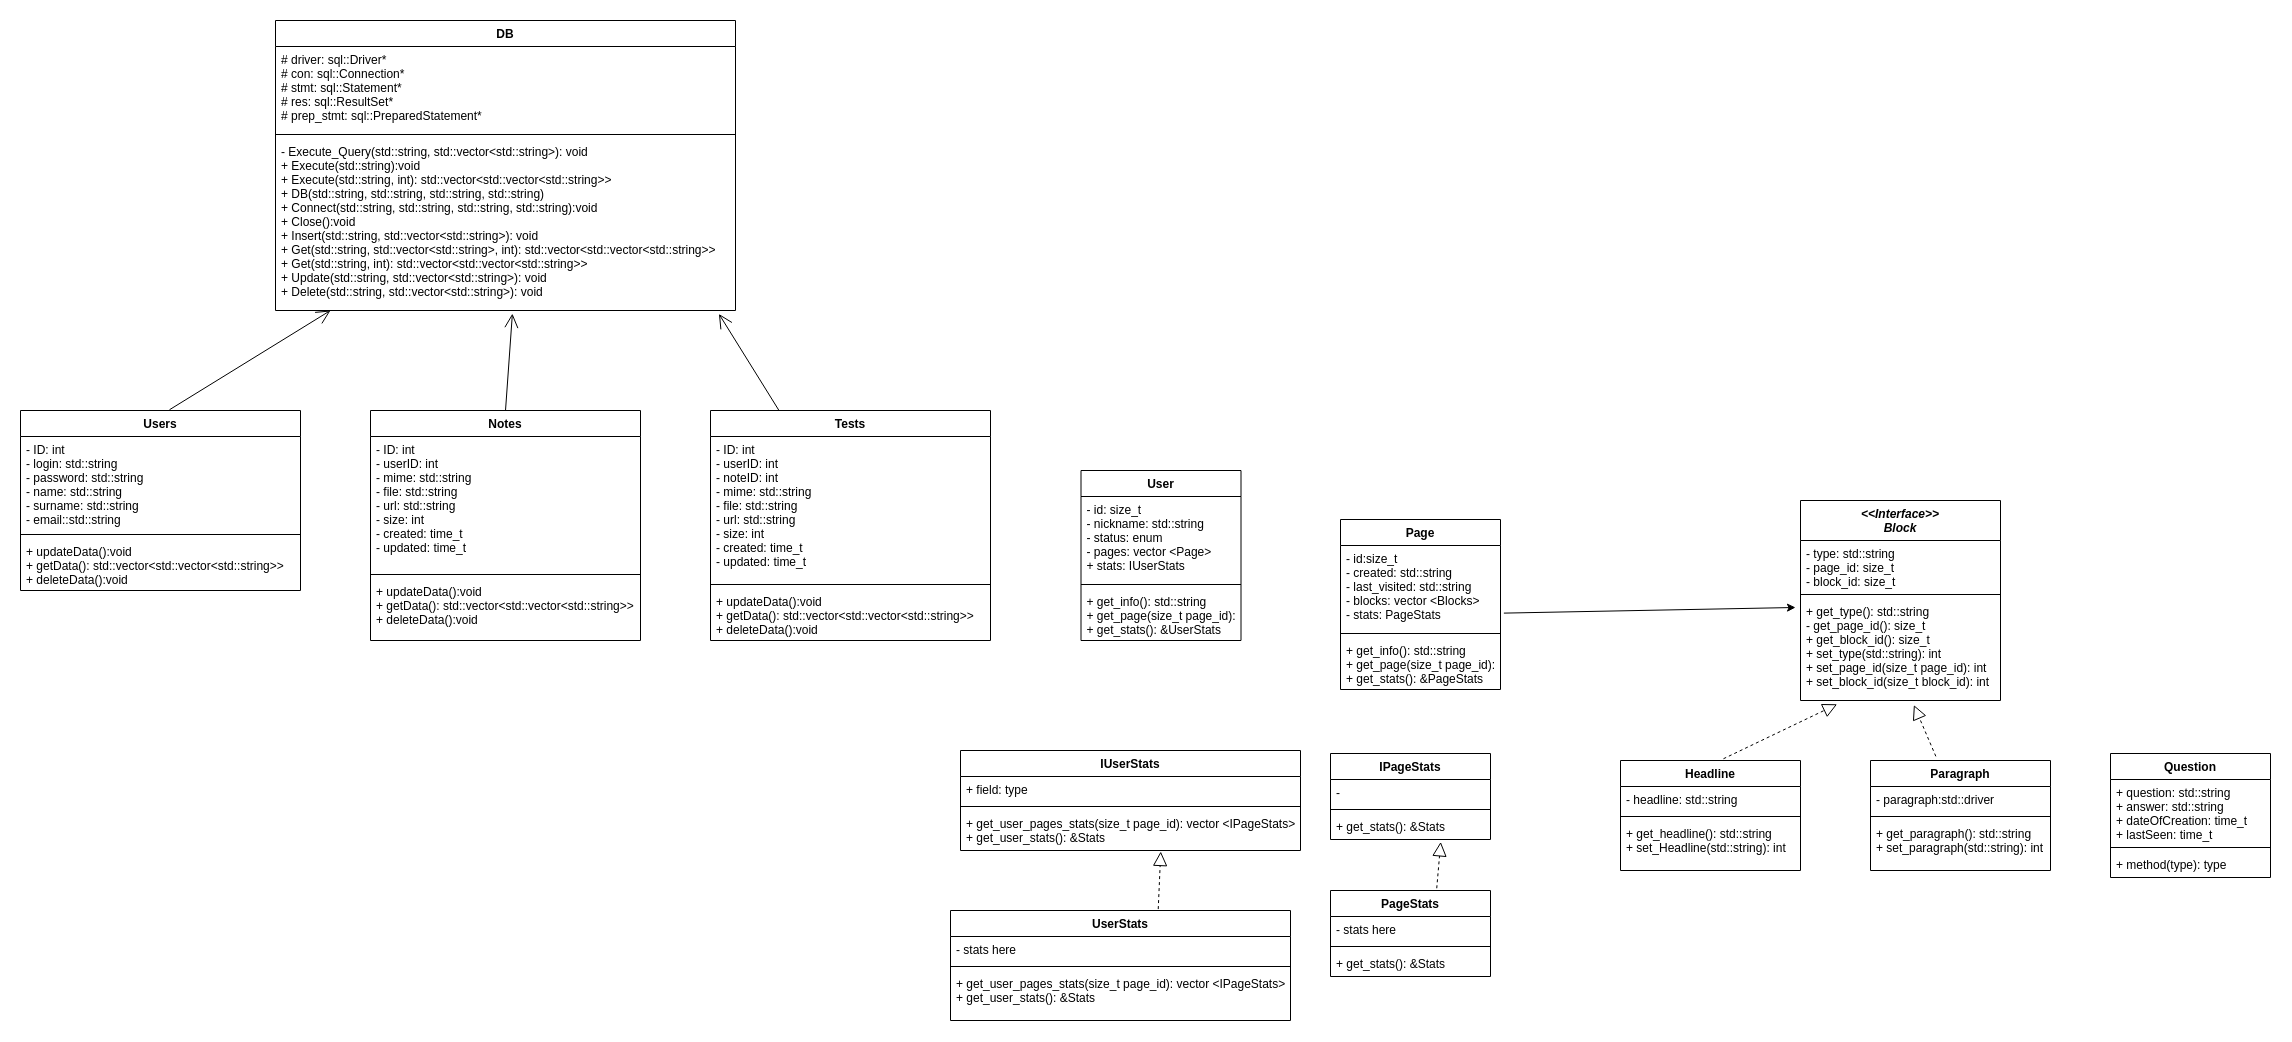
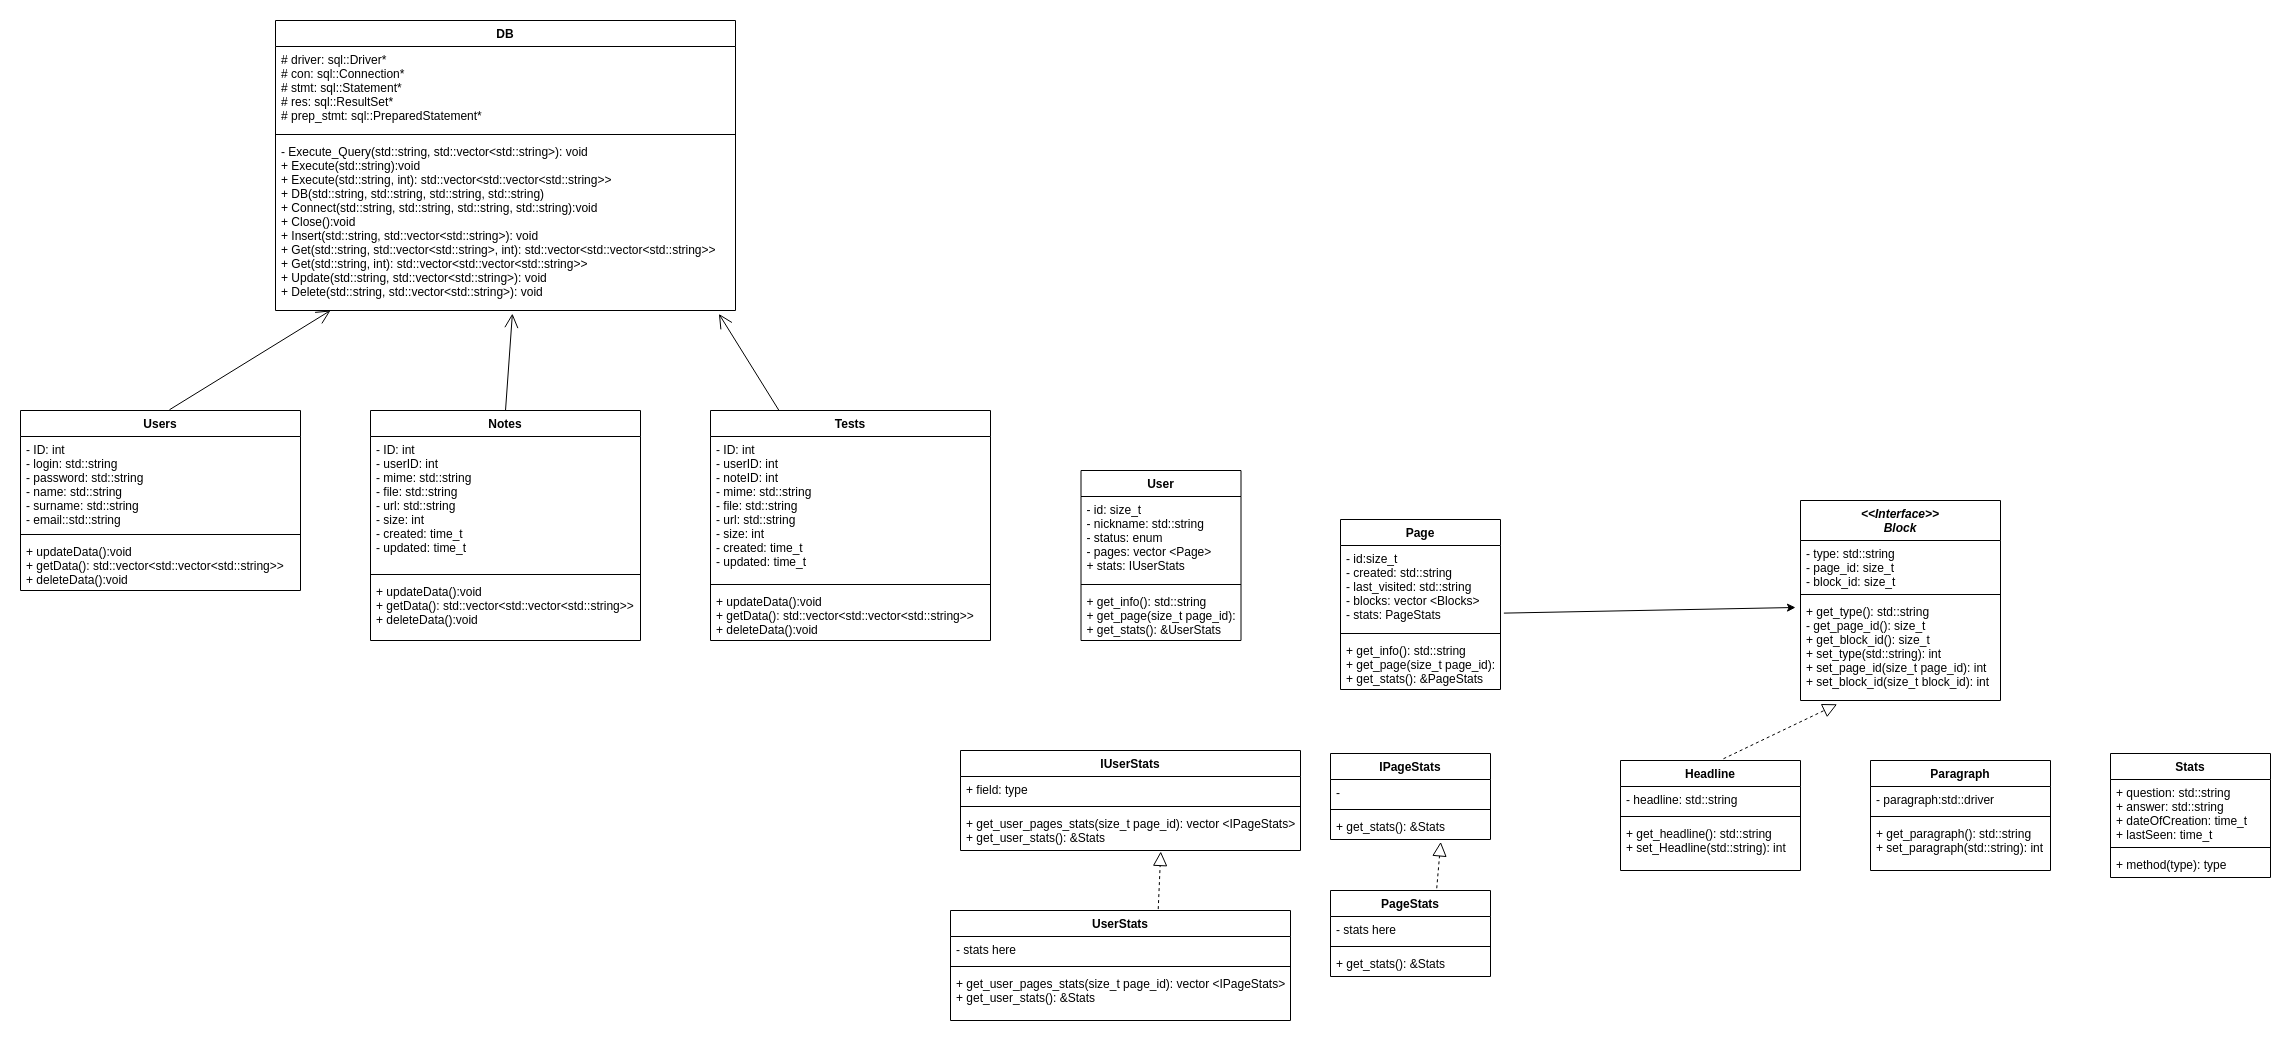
(1928, 738) -> none
(2190, 767) -> (2190, 767)
